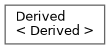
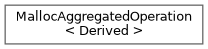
(55, 25) -> (104, 25)
